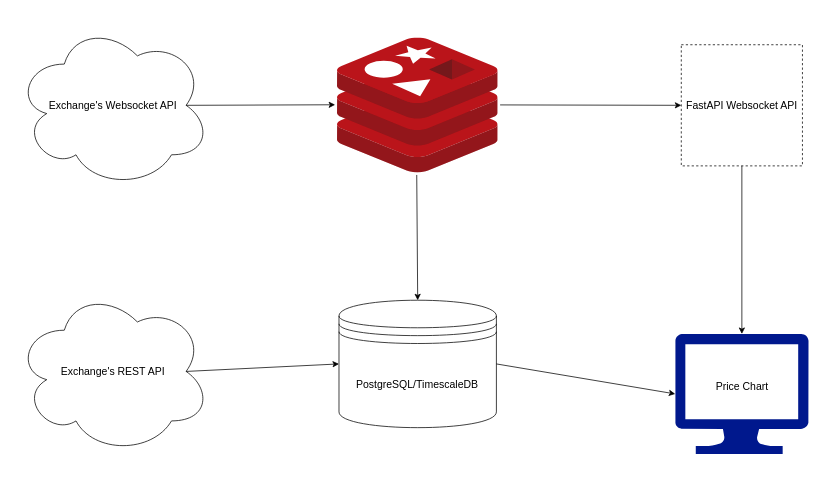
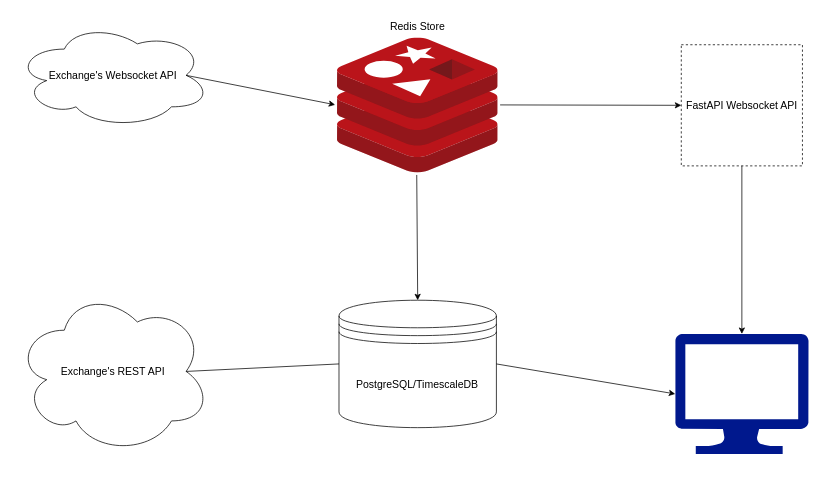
none -> (418, 27)
(113, 105) -> (113, 75)
(332, 364) -> (334, 364)
(742, 387) -> none
